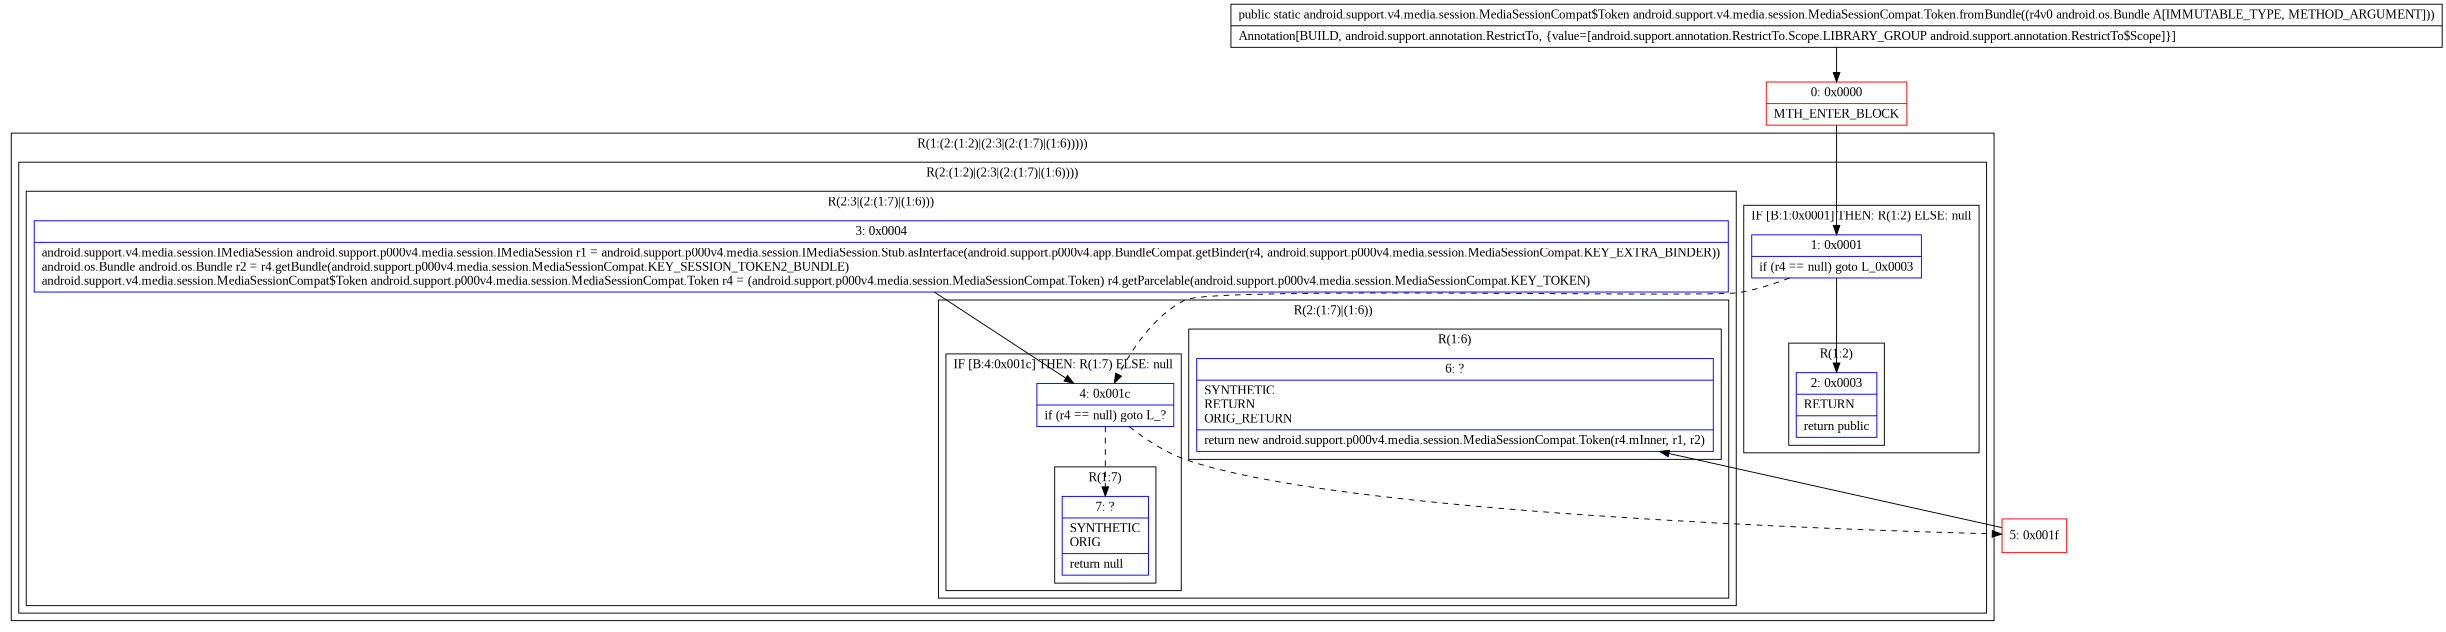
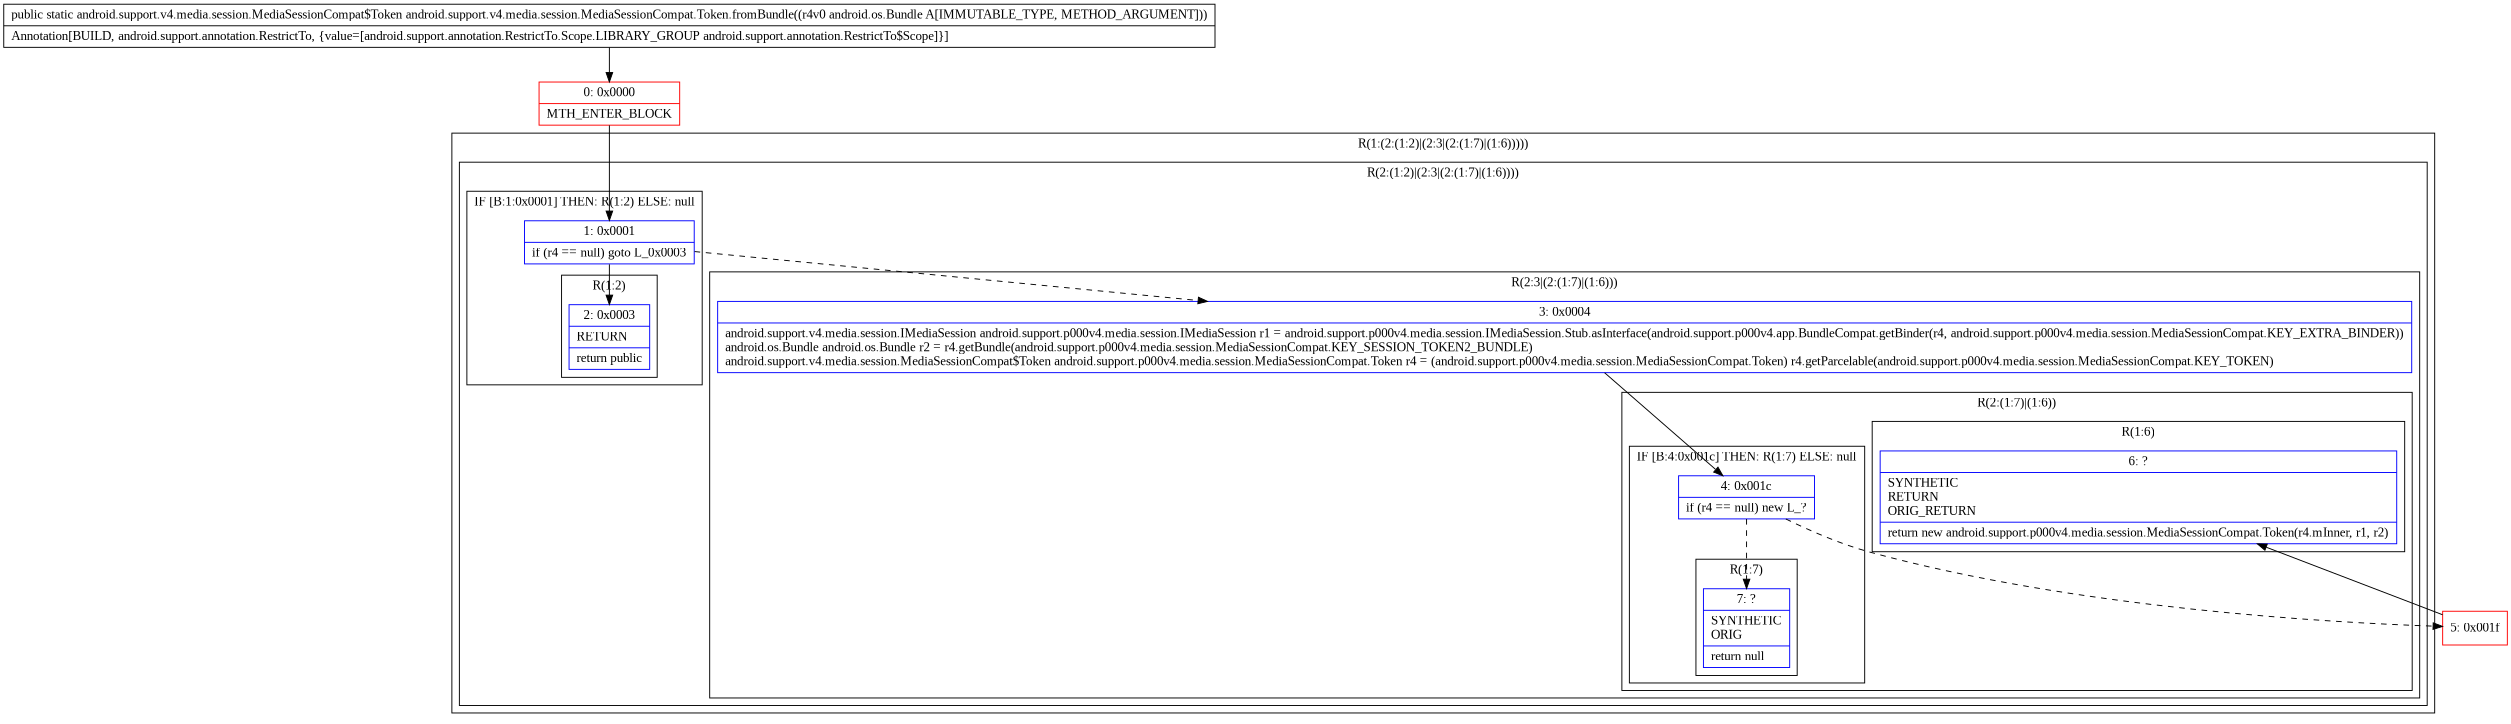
(1437, 293) -> (971, 278)
(1105, 415) -> (1747, 508)
